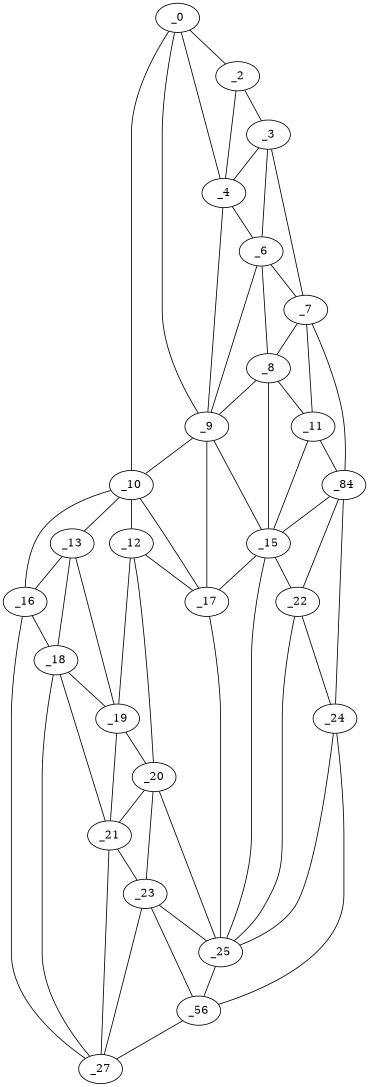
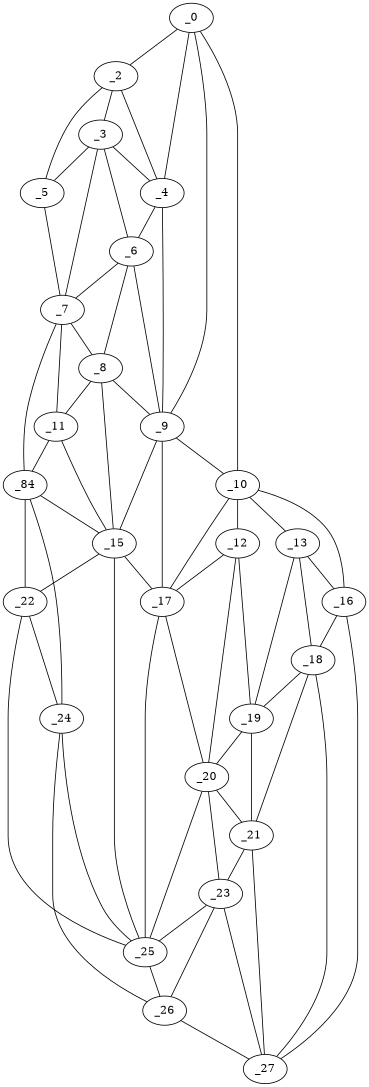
none -> (42, 193)
none -> (184, 689)
(199, 1011) -> (165, 1011)
